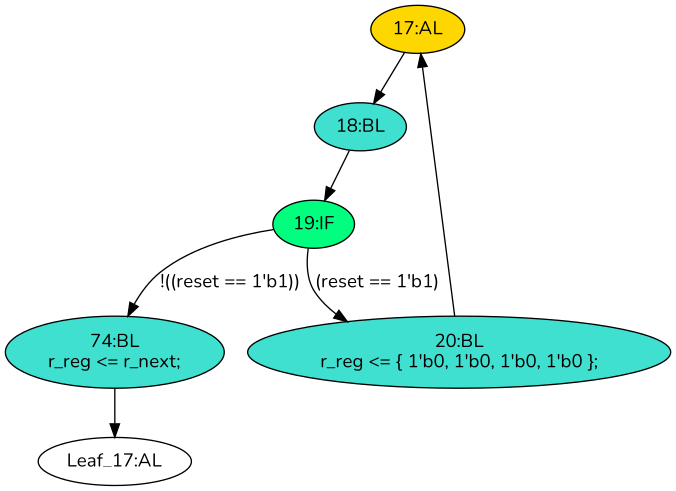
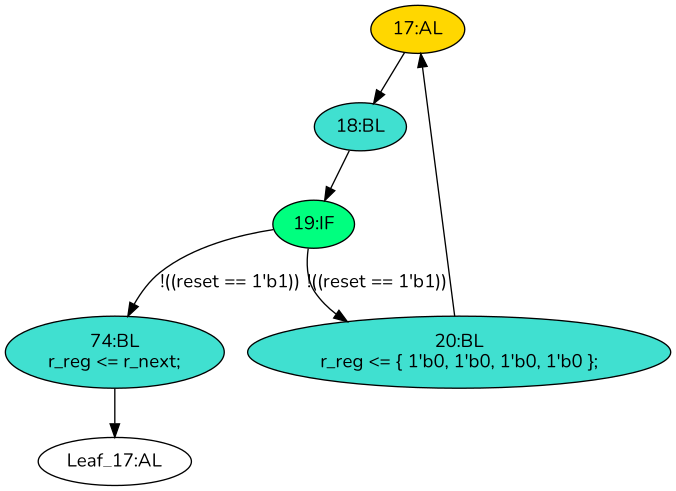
(378, 282) -> (378, 282)
